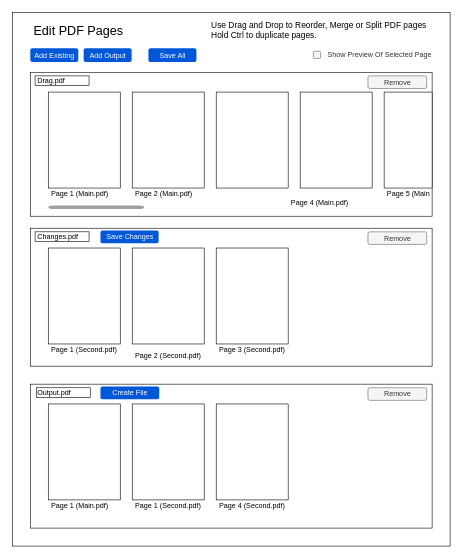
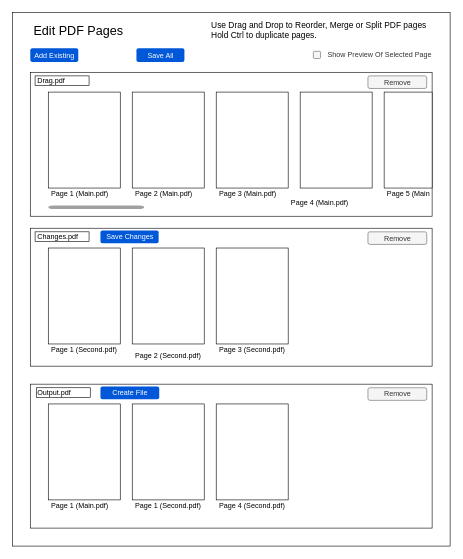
(108, 55) -> none
(173, 55) -> (161, 55)
none -> (251, 194)
